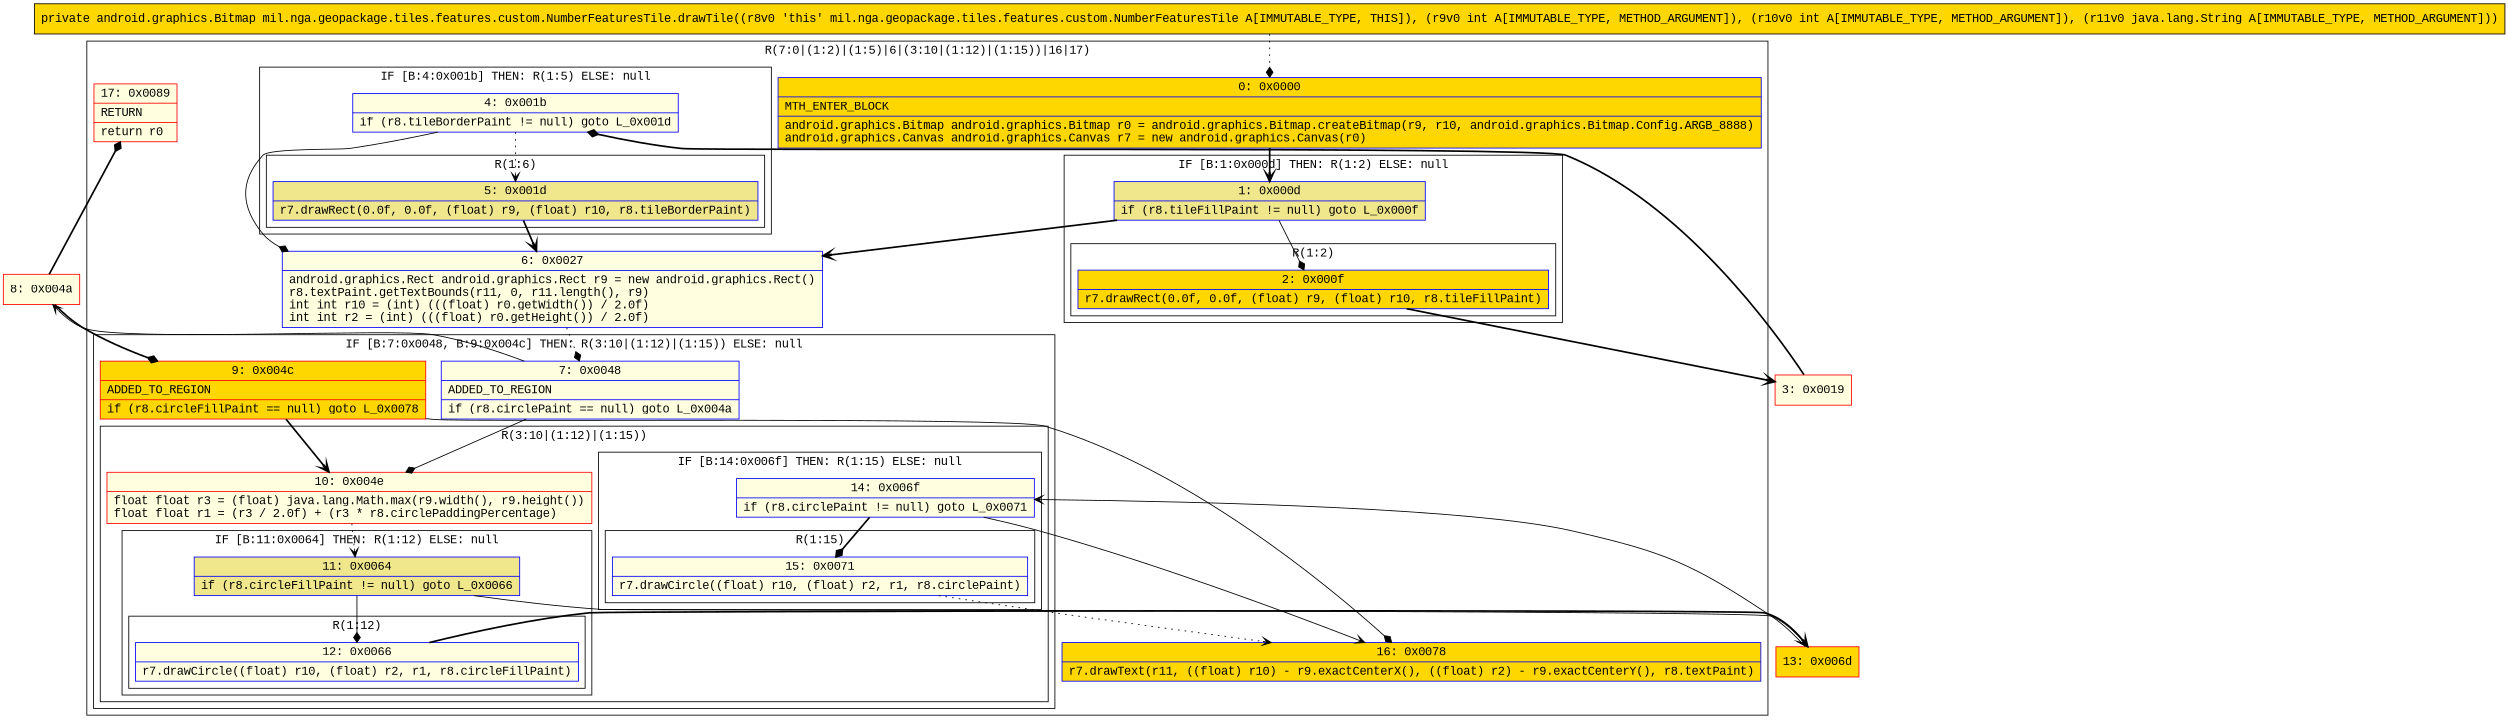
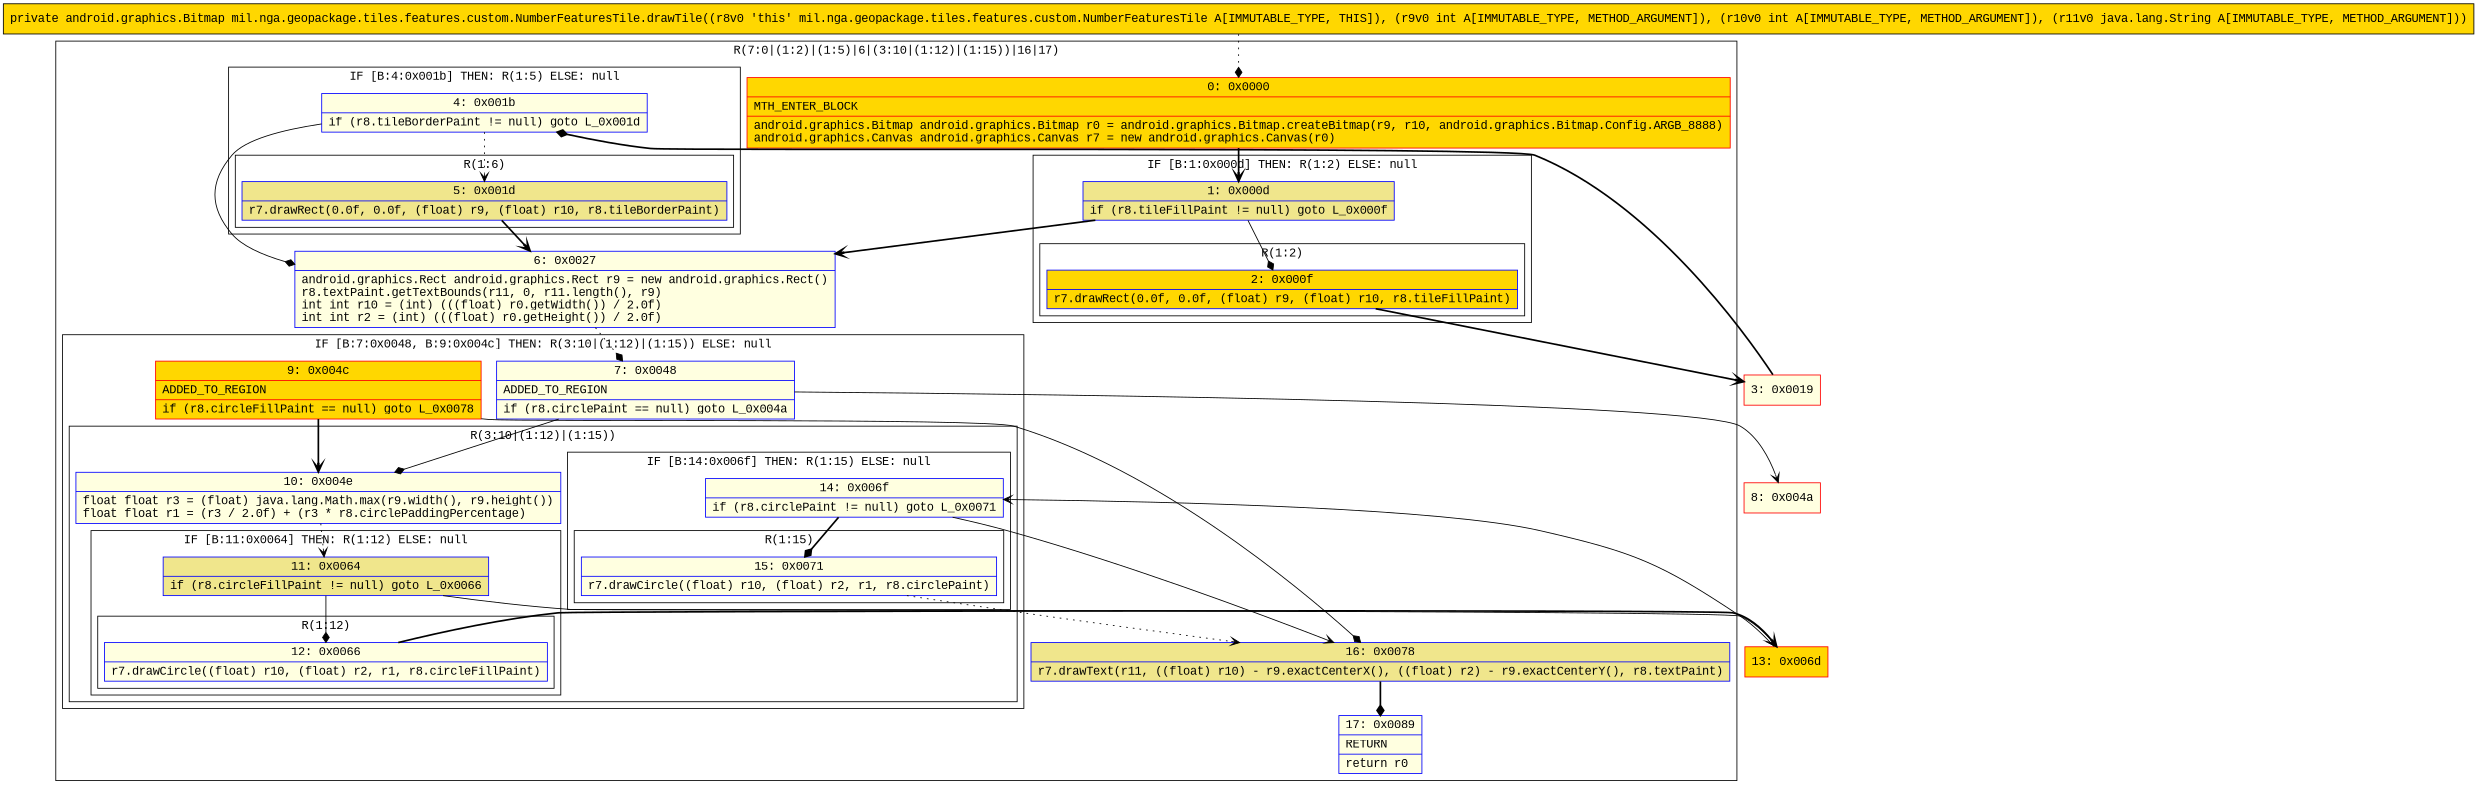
(135, 113) -> (1380, 745)
(1270, 113) -> (1239, 113)
(81, 216) -> (1380, 693)
(108, 341) -> none
(349, 498) -> (318, 498)
(1411, 662) -> (1380, 662)
